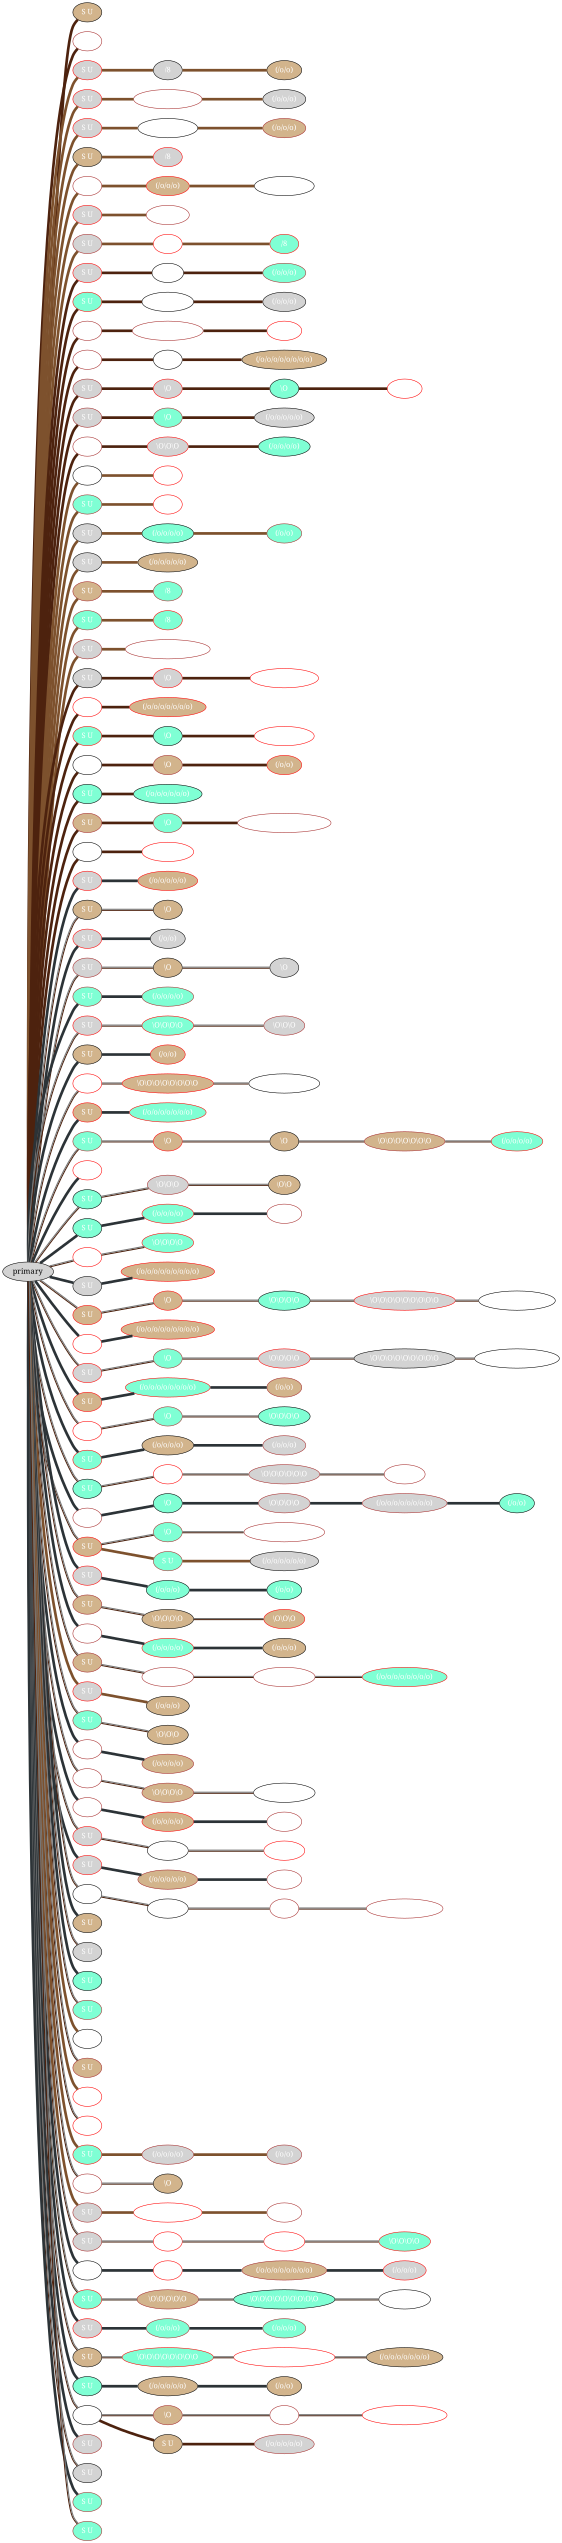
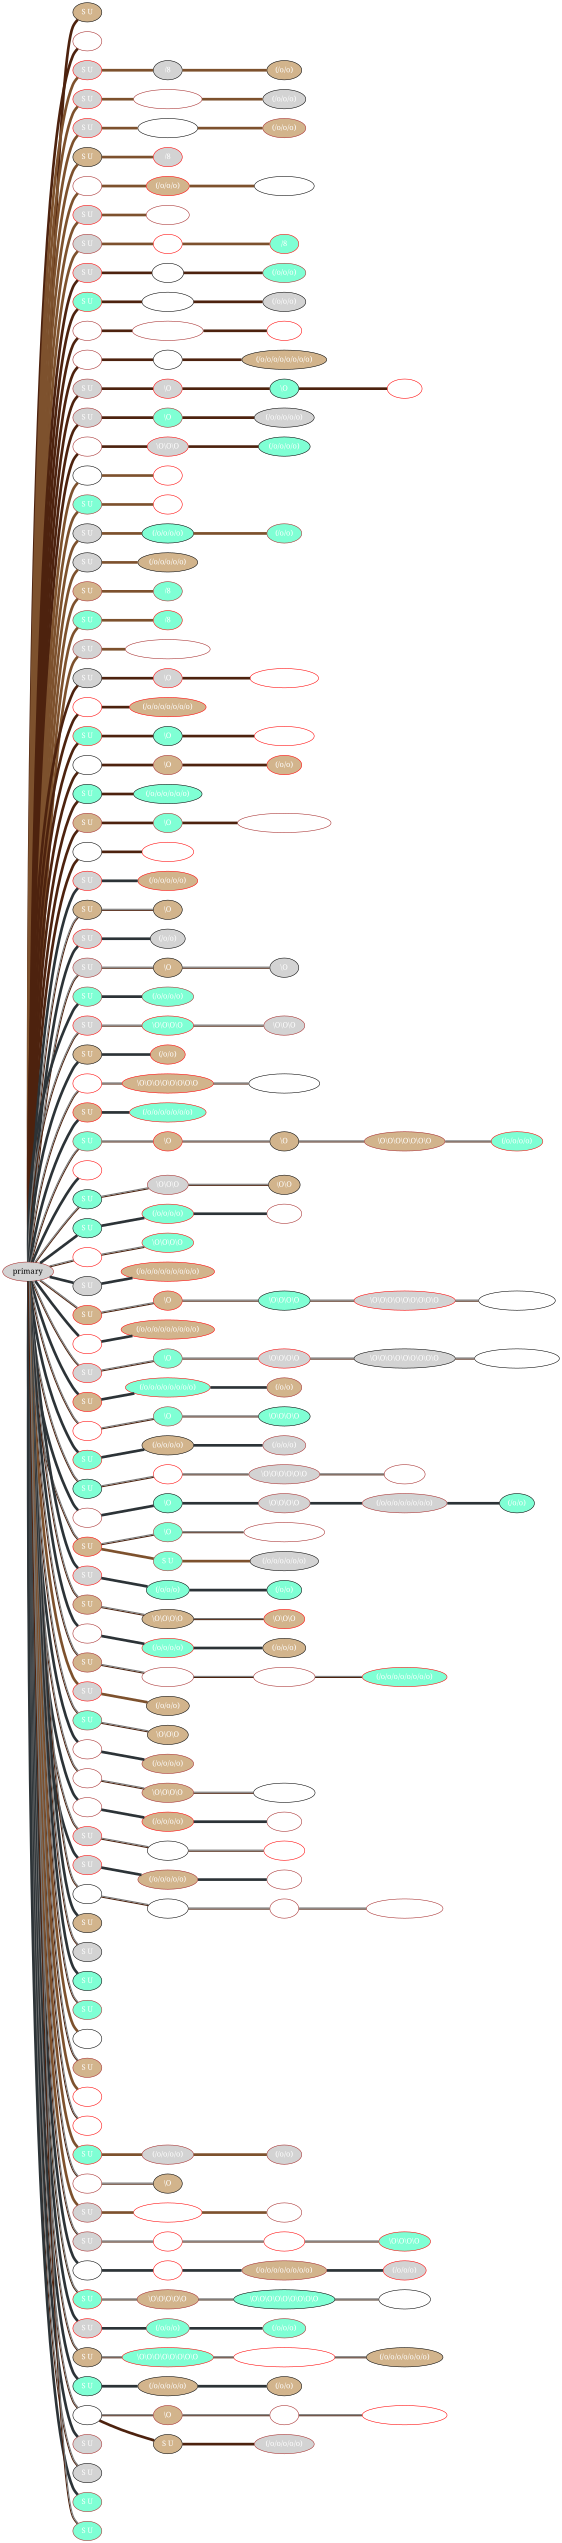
(28, 1272) -> (28, 1272)
